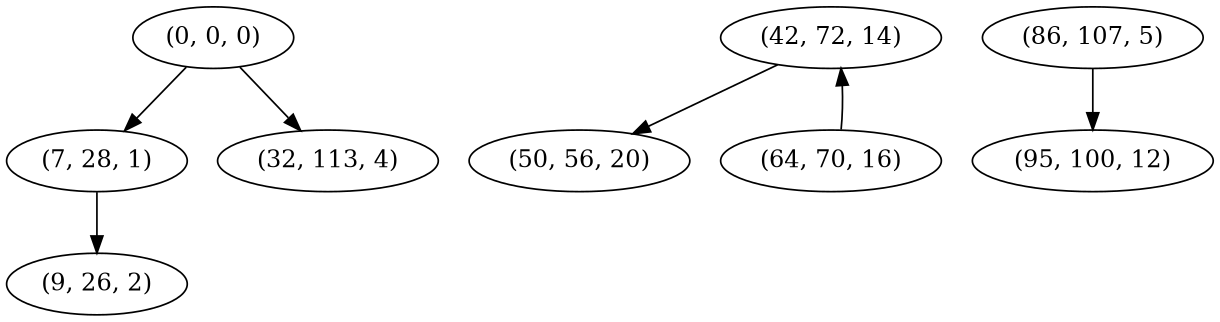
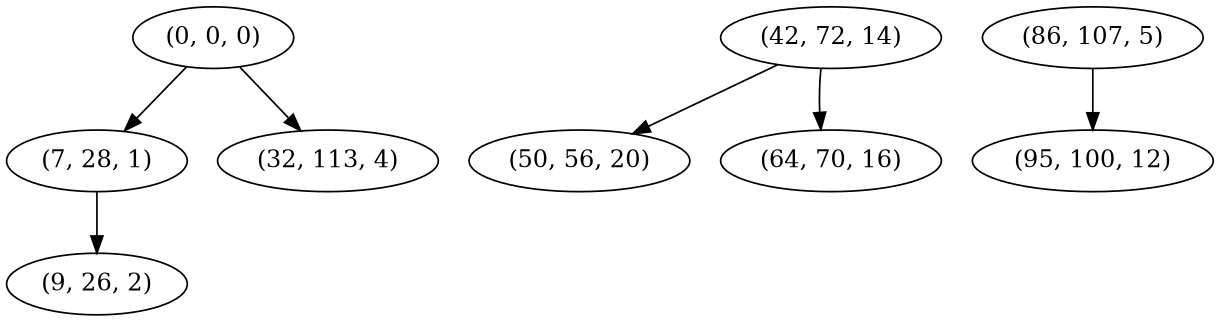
(842, 108) -> (820, 90)
